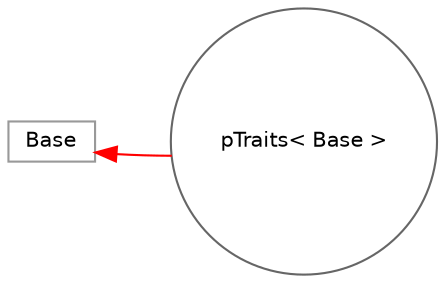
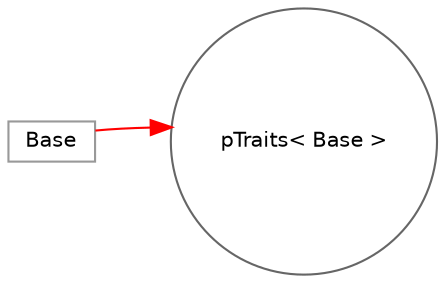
(144, 155) -> (123, 129)
